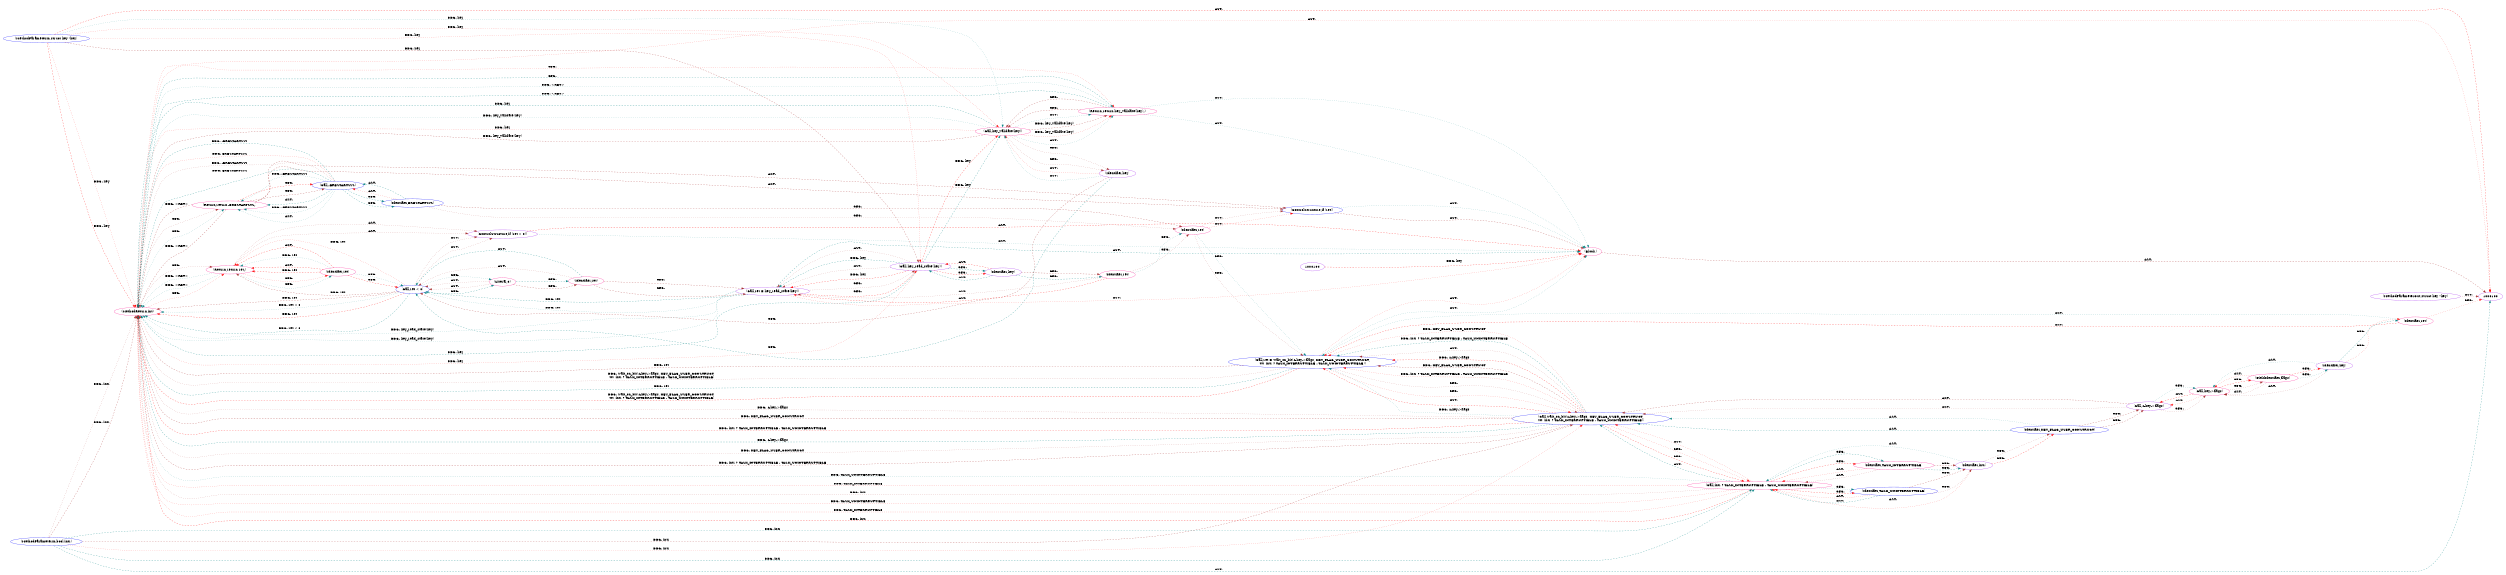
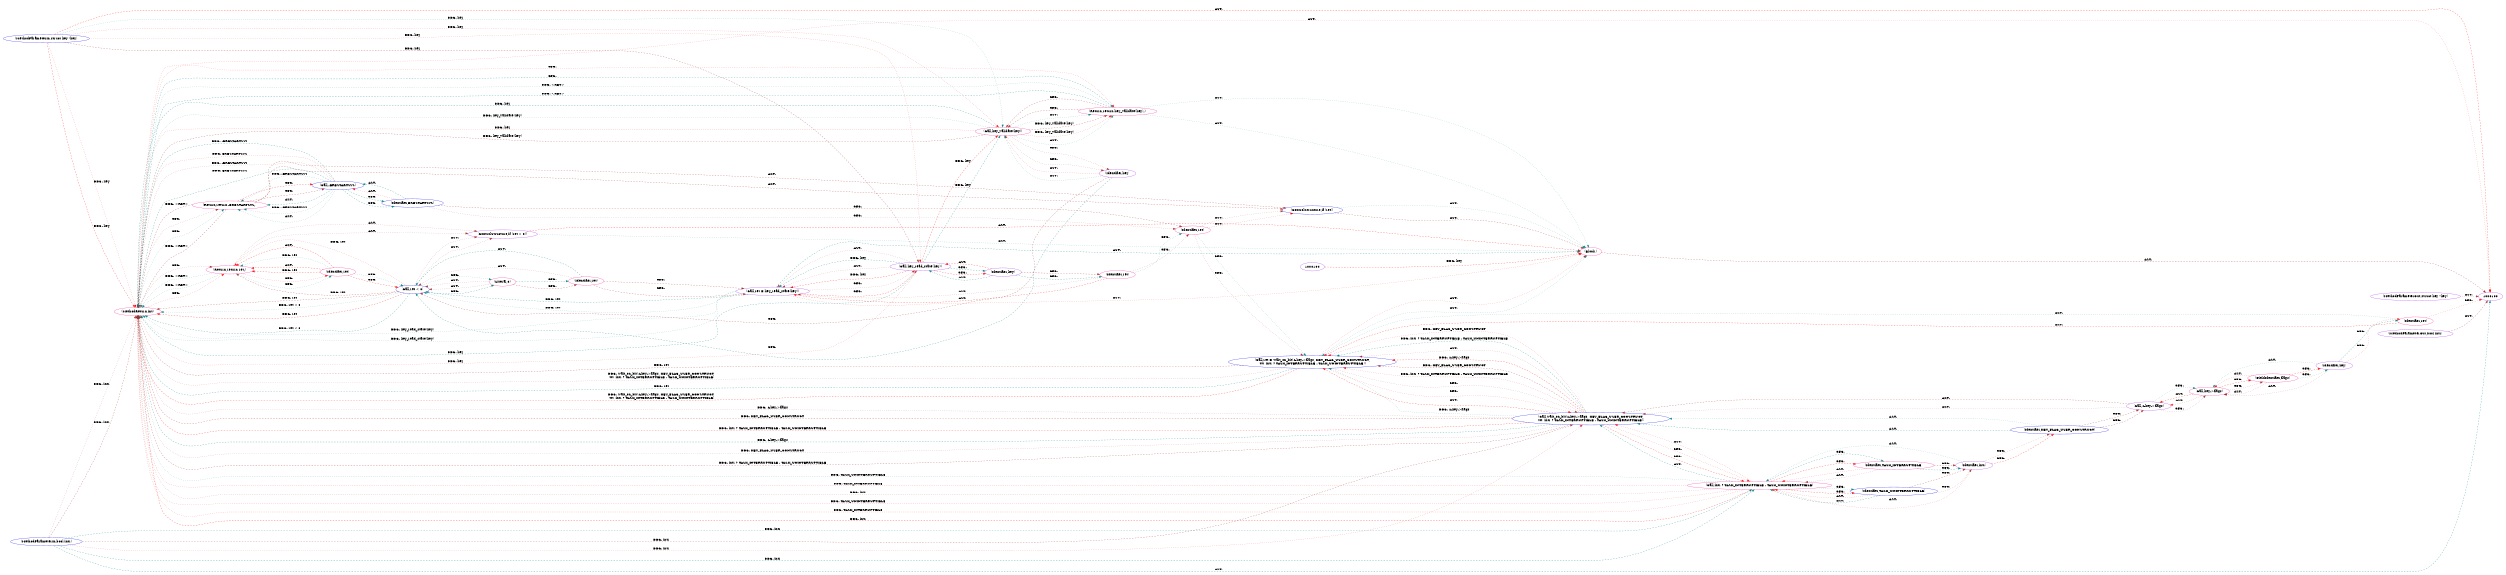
none -> (2415, 334)
